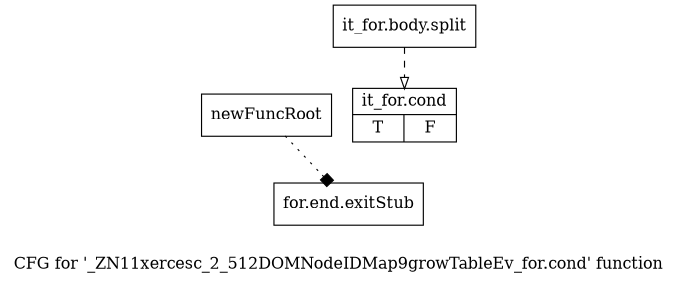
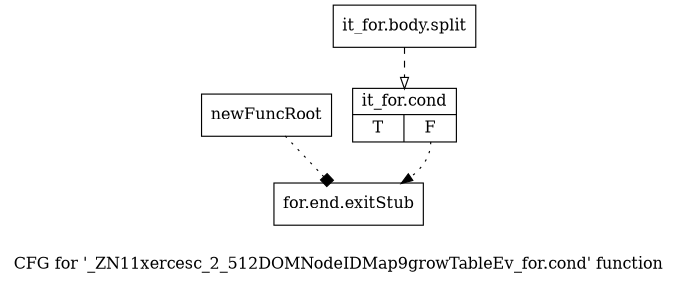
none -> (425, 162)
